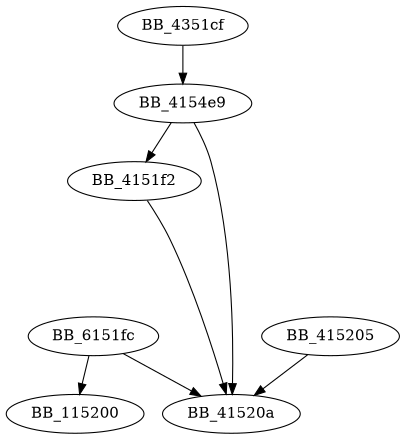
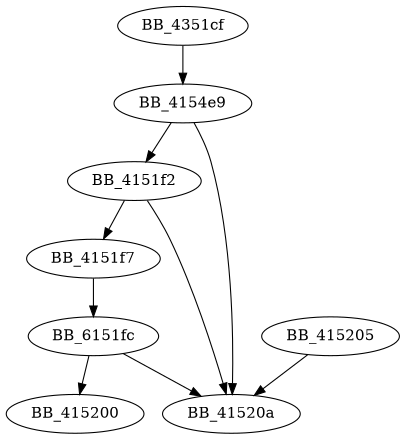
none -> (93, 259)
(75, 414) -> (75, 414)
